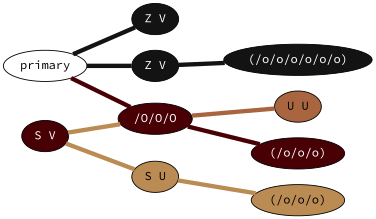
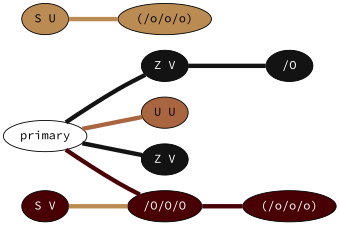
(298, 60) -> none
none -> (289, 66)
(233, 112) -> (112, 123)
(100, 156) -> none
